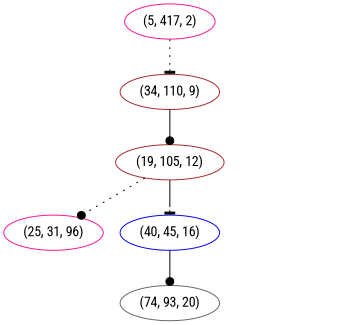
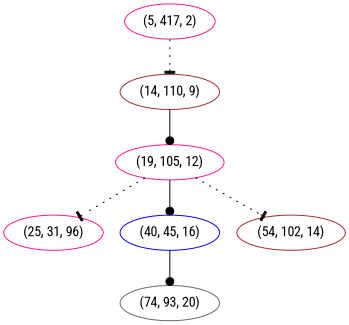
(170, 92) -> (170, 92)
(170, 162) -> (170, 162)
(170, 194) -> (170, 194)
(115, 196) -> (115, 196)
none -> (291, 233)
